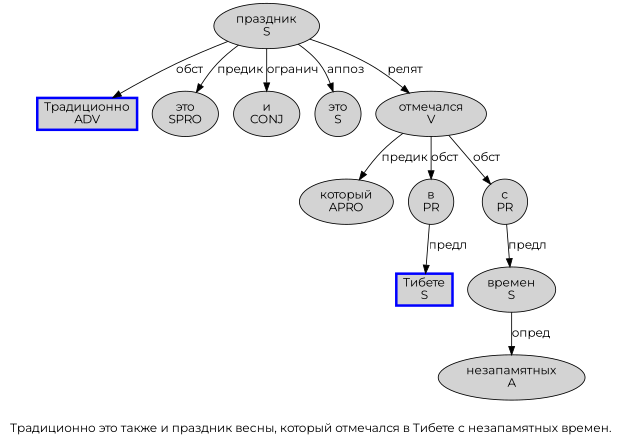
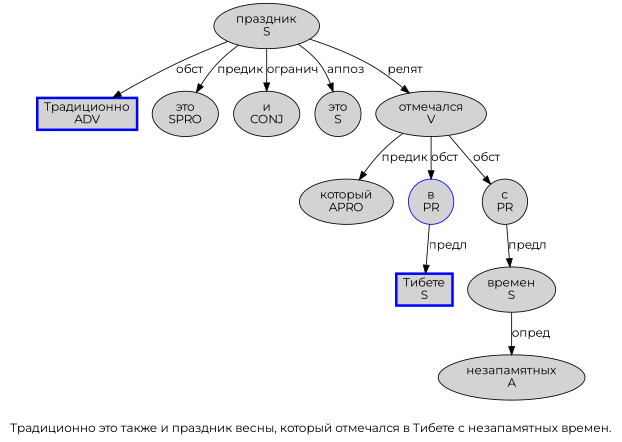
(431, 202) -> (431, 202)
